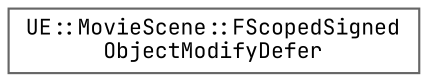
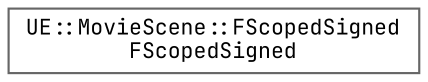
(214, 41) -> (214, 41)
